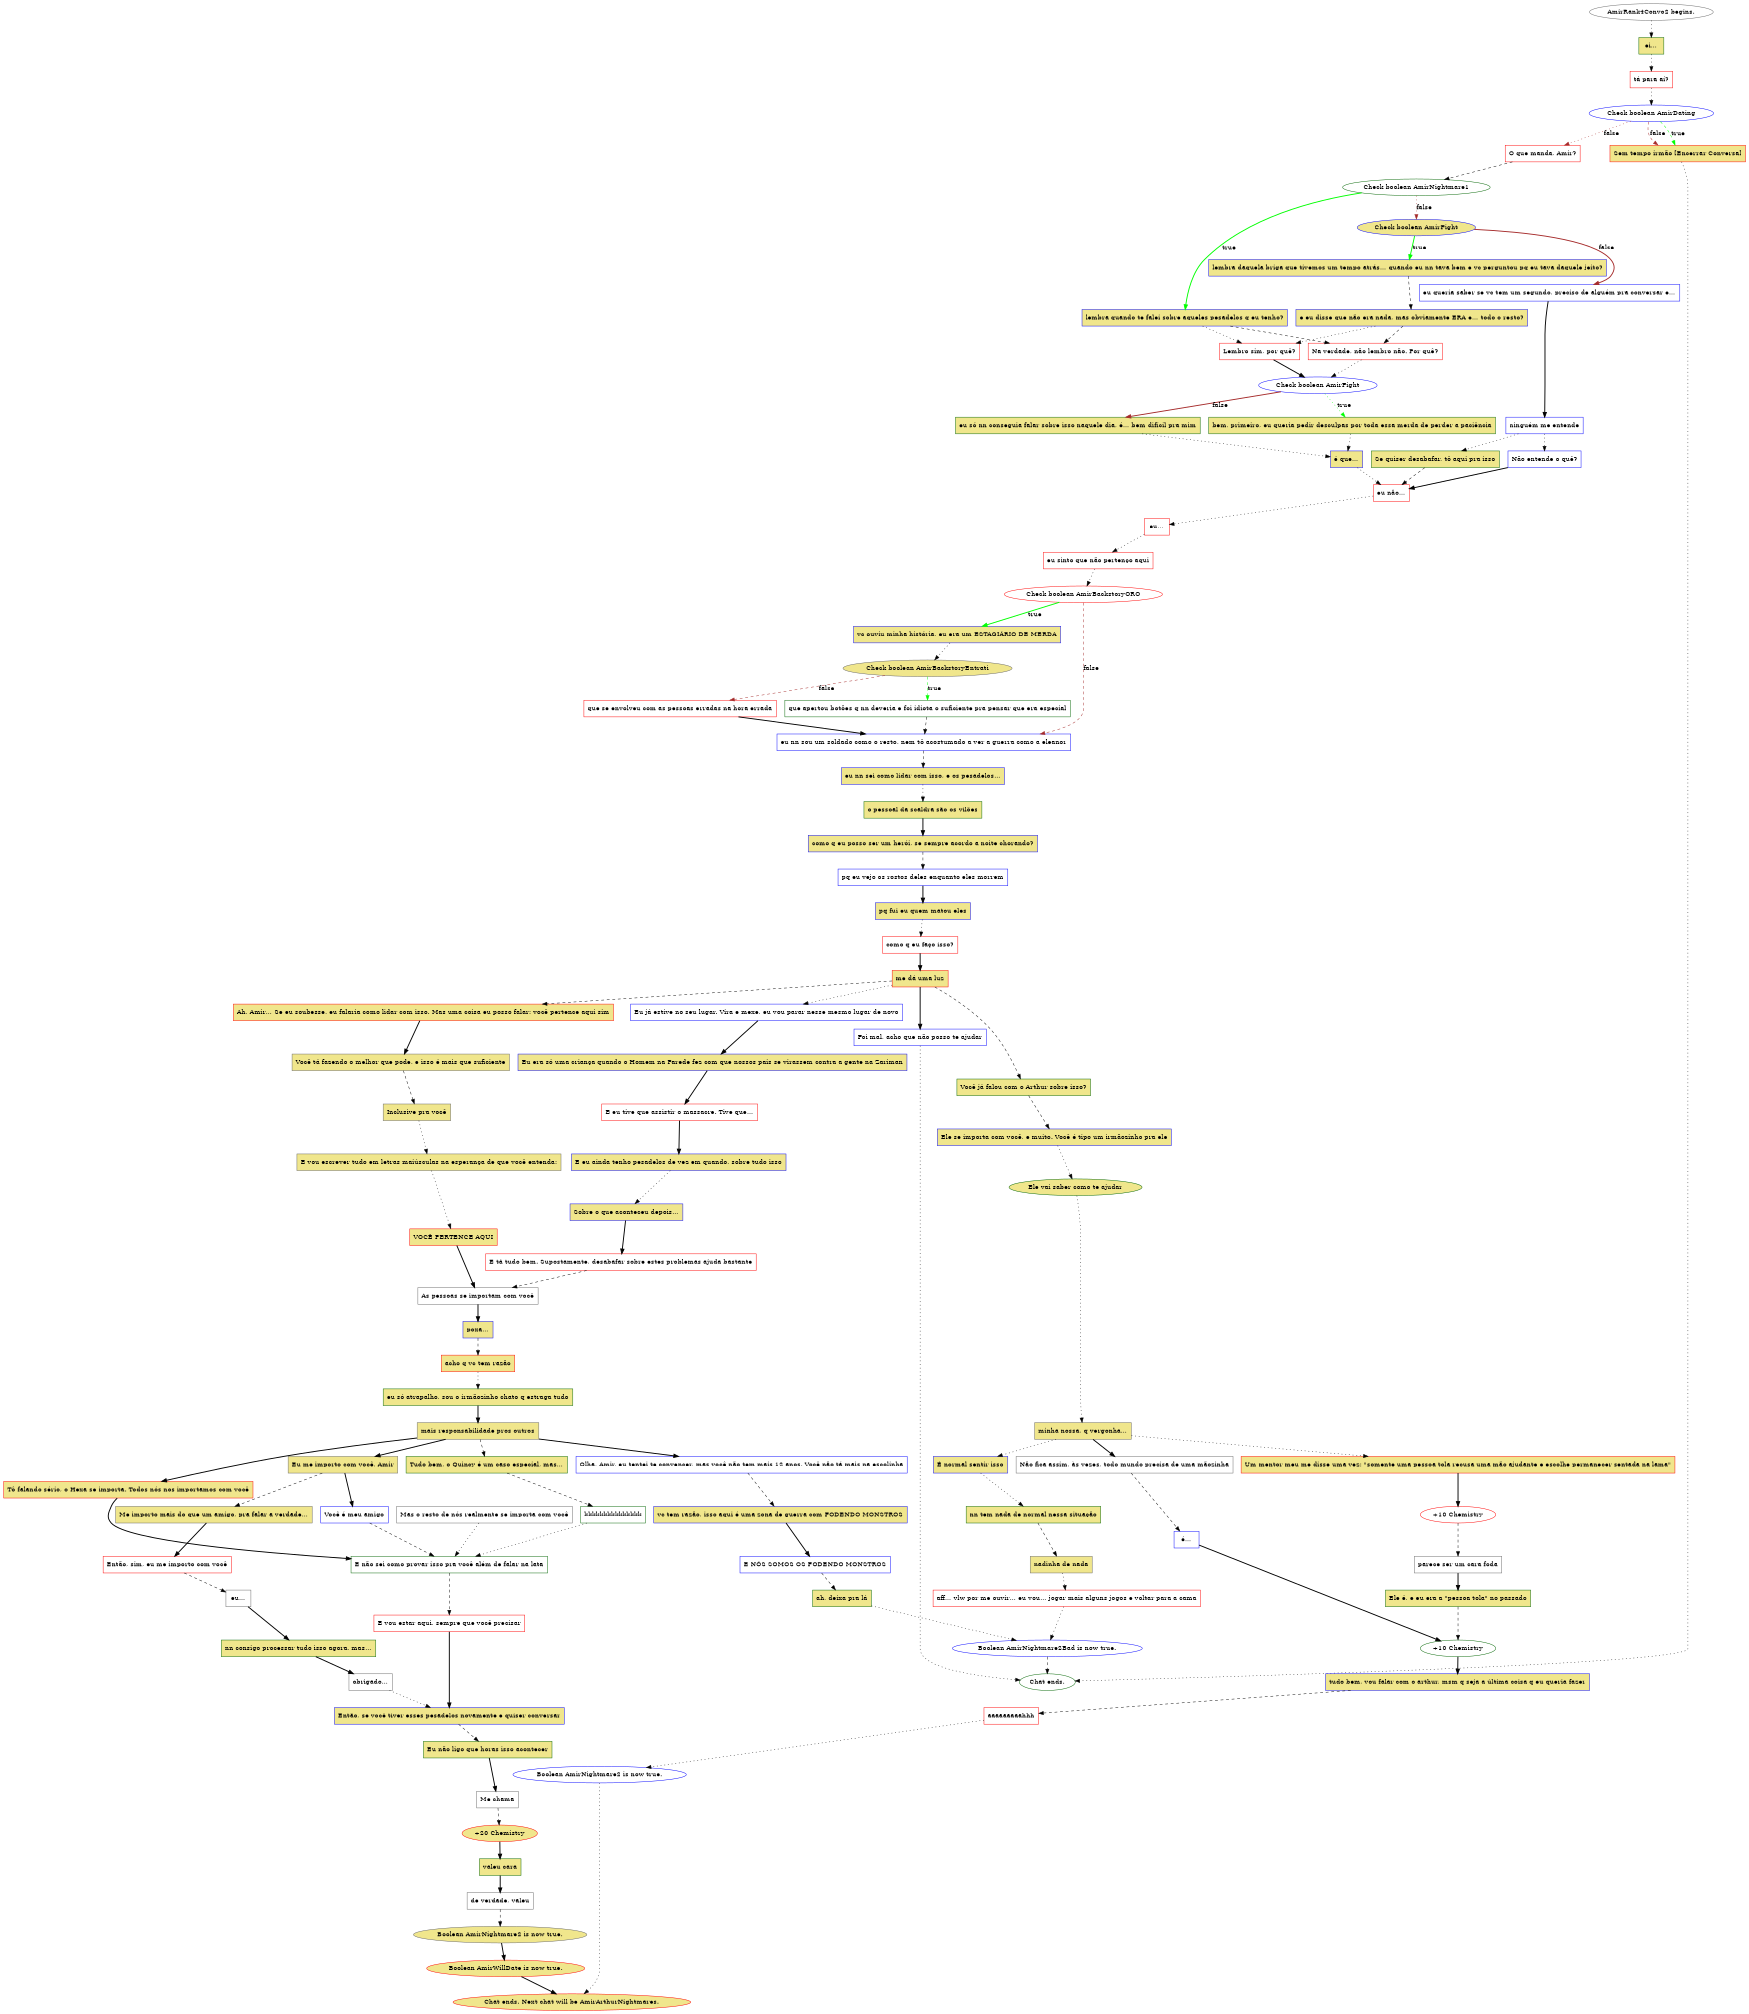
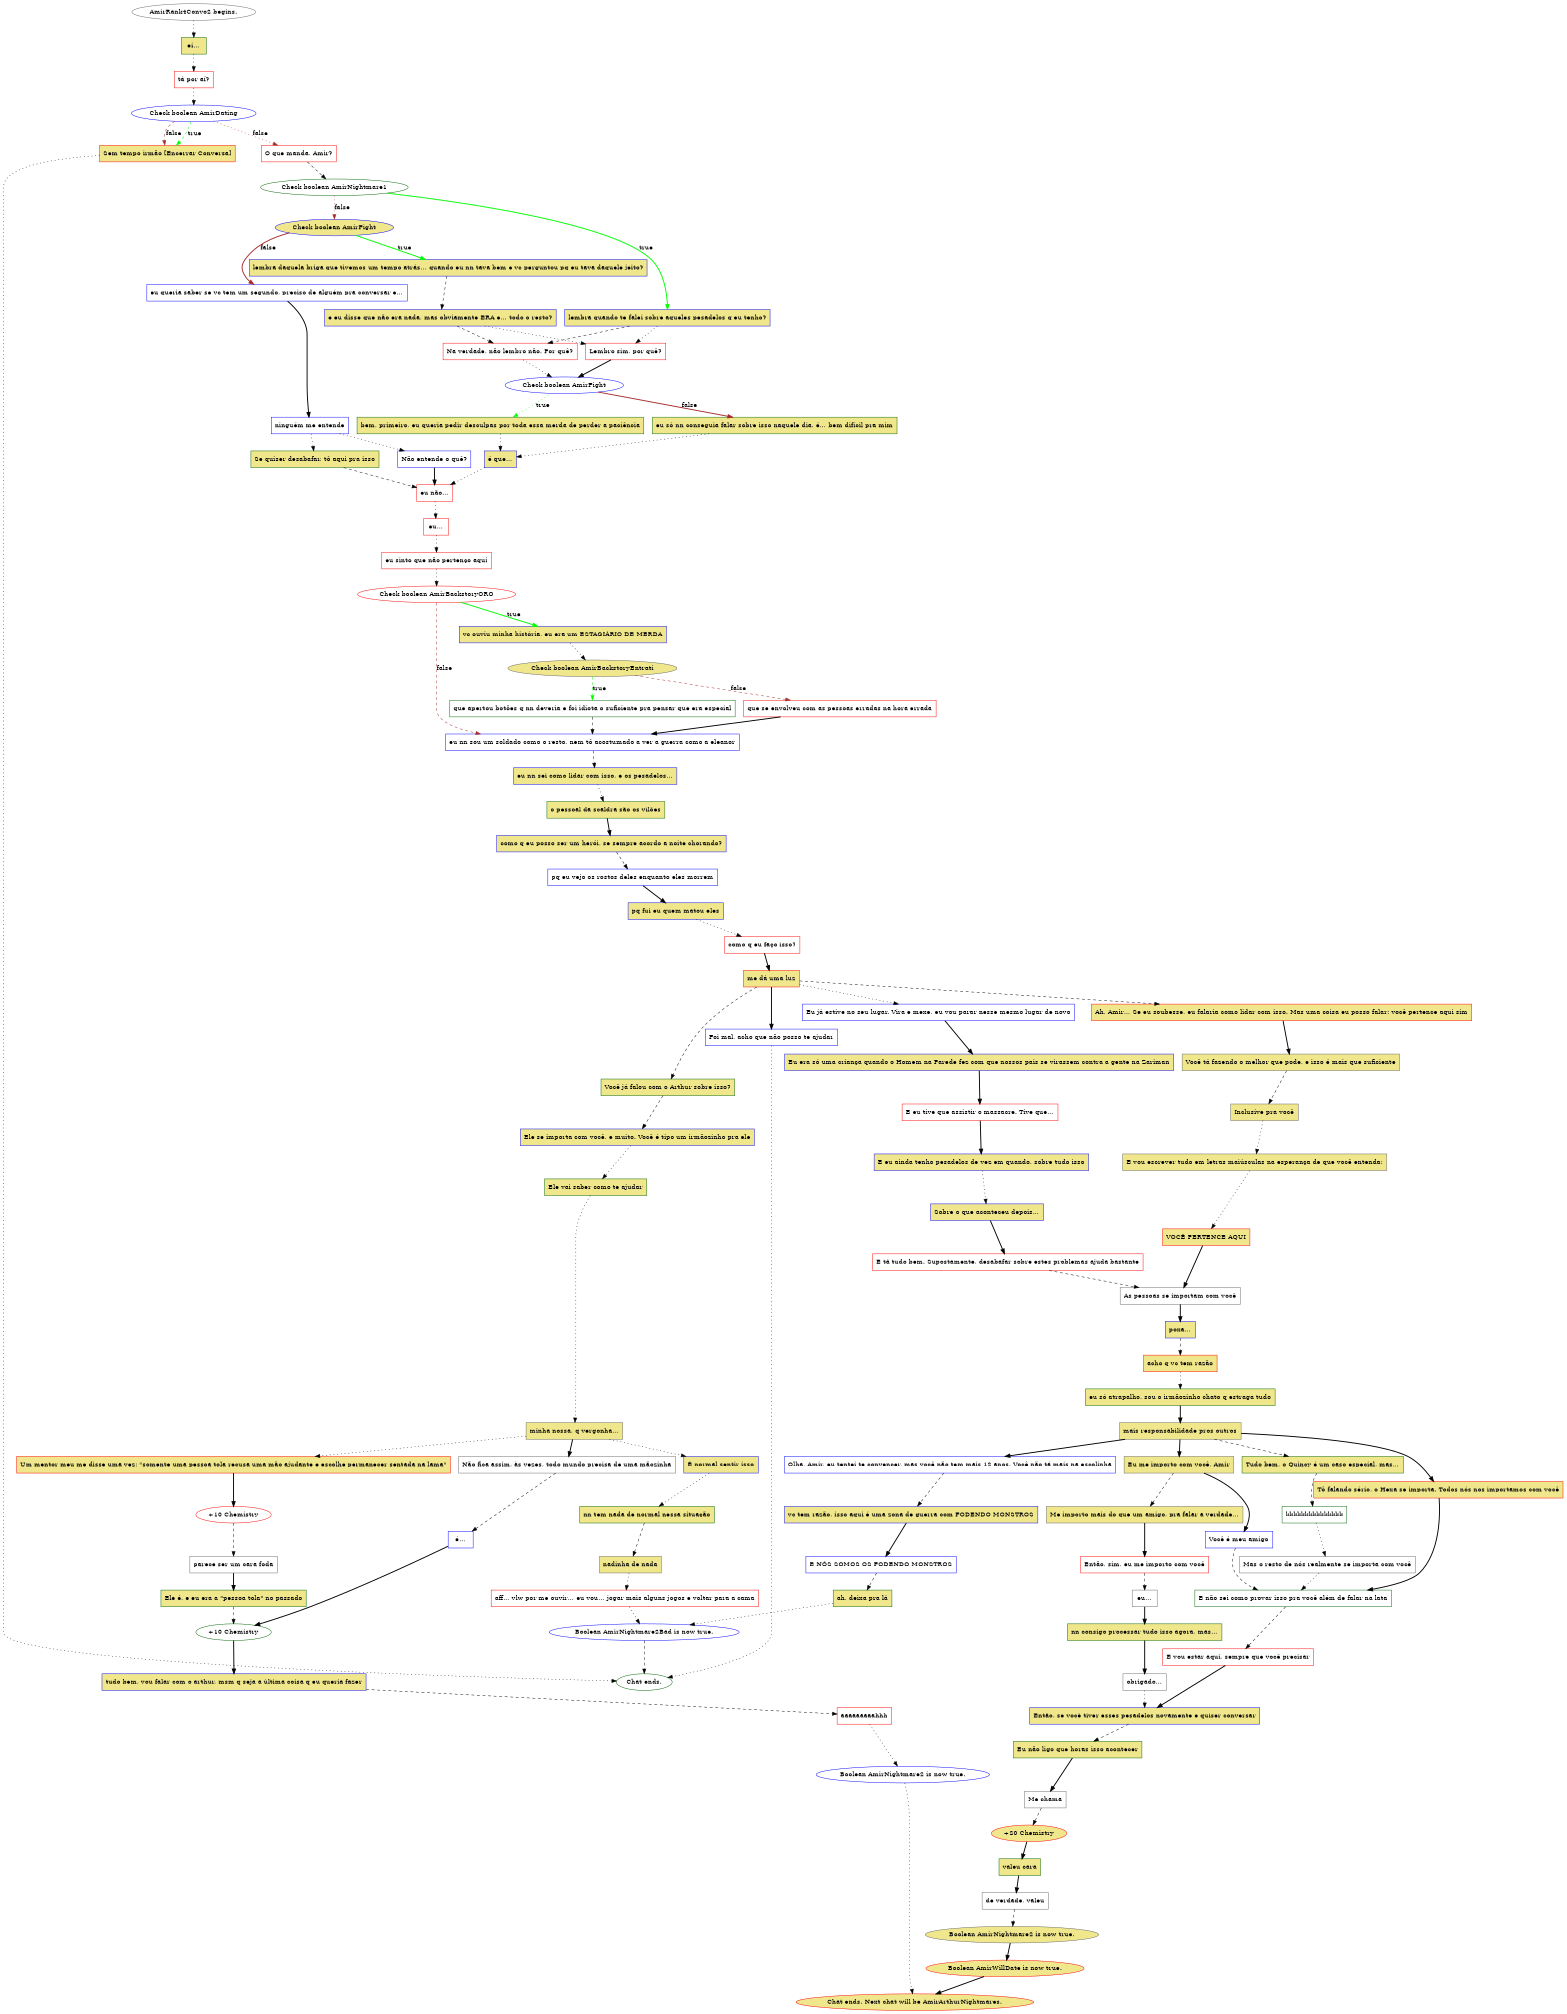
(1651, 80) -> (194, 80)
(1076, 1187) -> (596, 1187)
(534, 1539) -> (1320, 1537)
